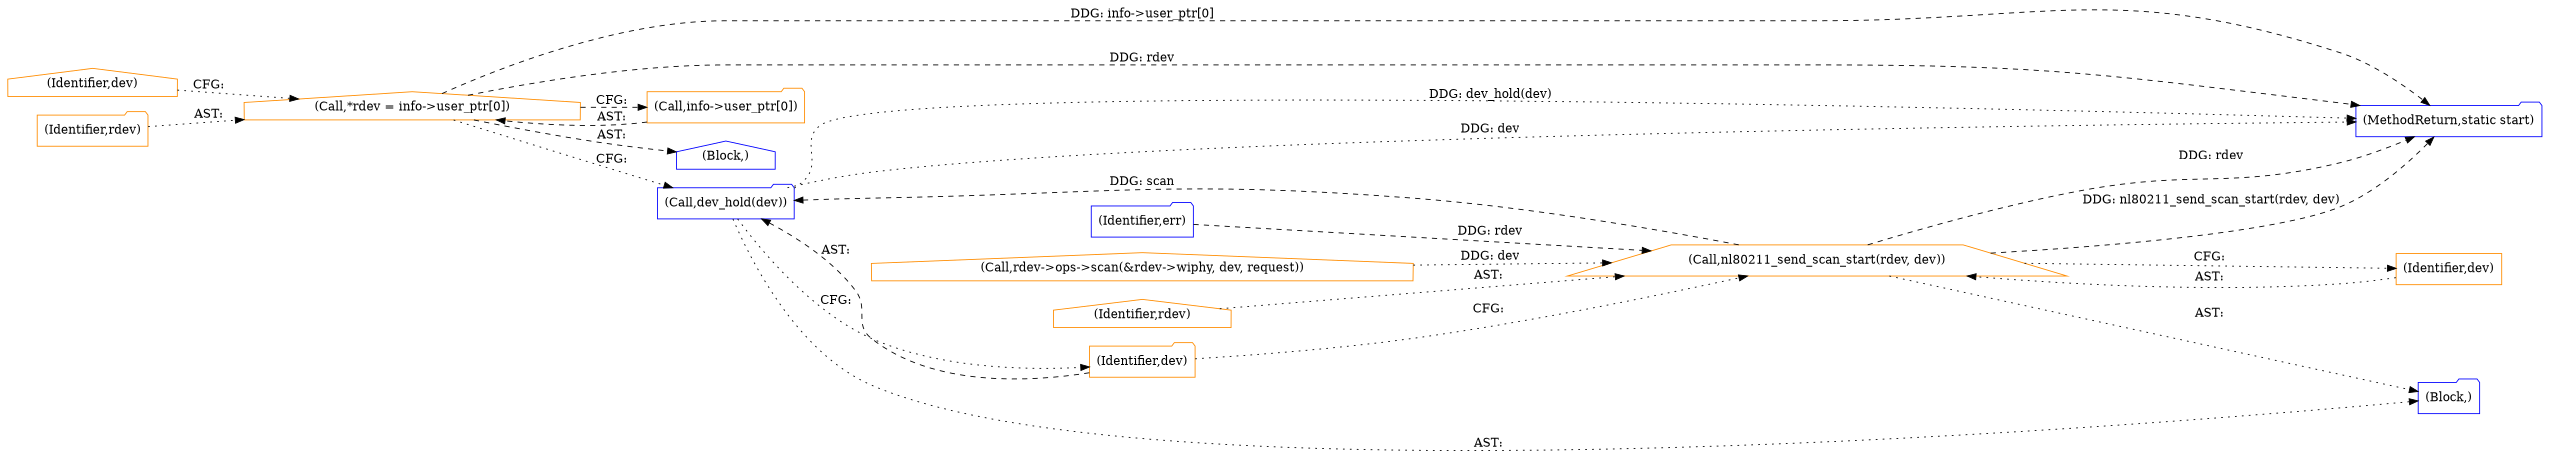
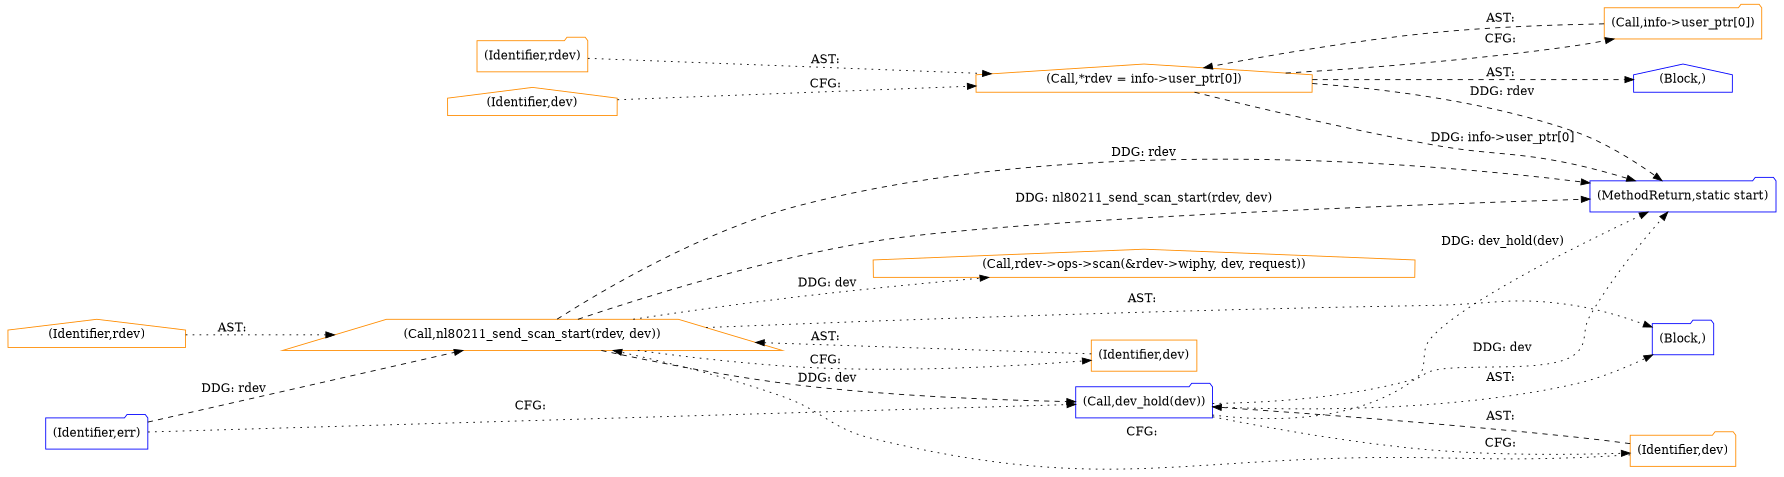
(559, 153) -> (607, 418)
(1142, 182) -> (828, 379)
(1508, 264) -> (806, 296)
